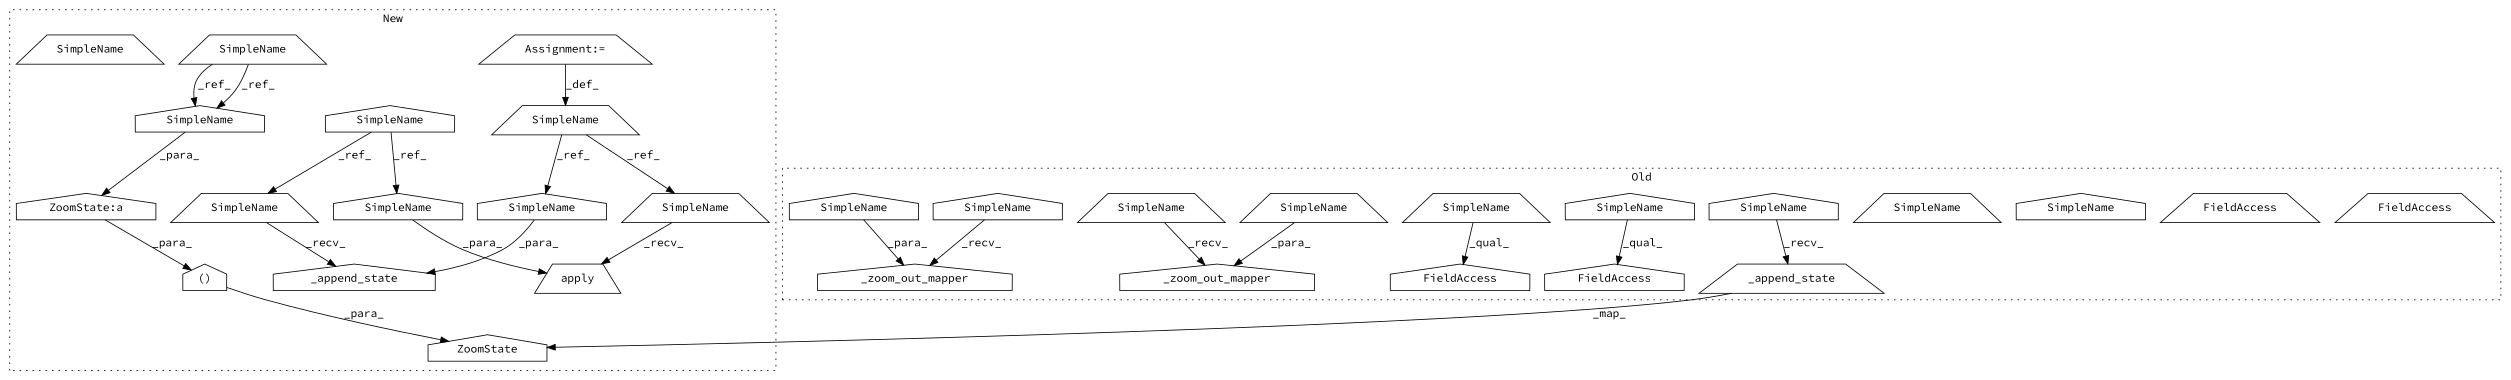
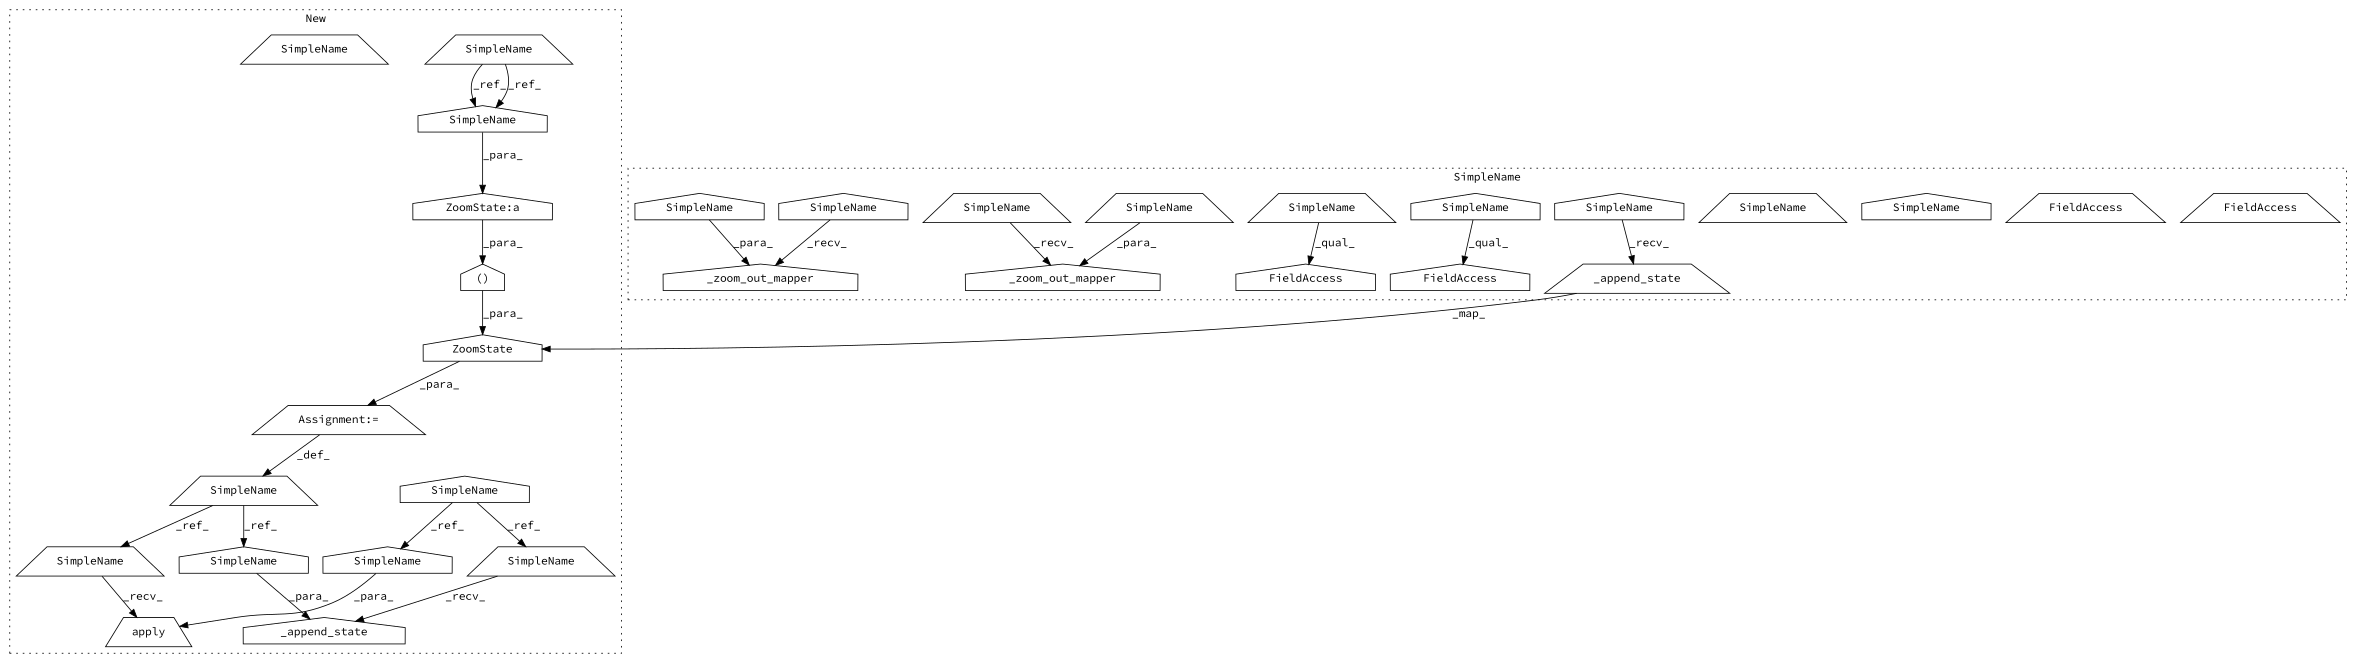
(1642, 178) -> (1487, 178)
none -> (417, 381)
